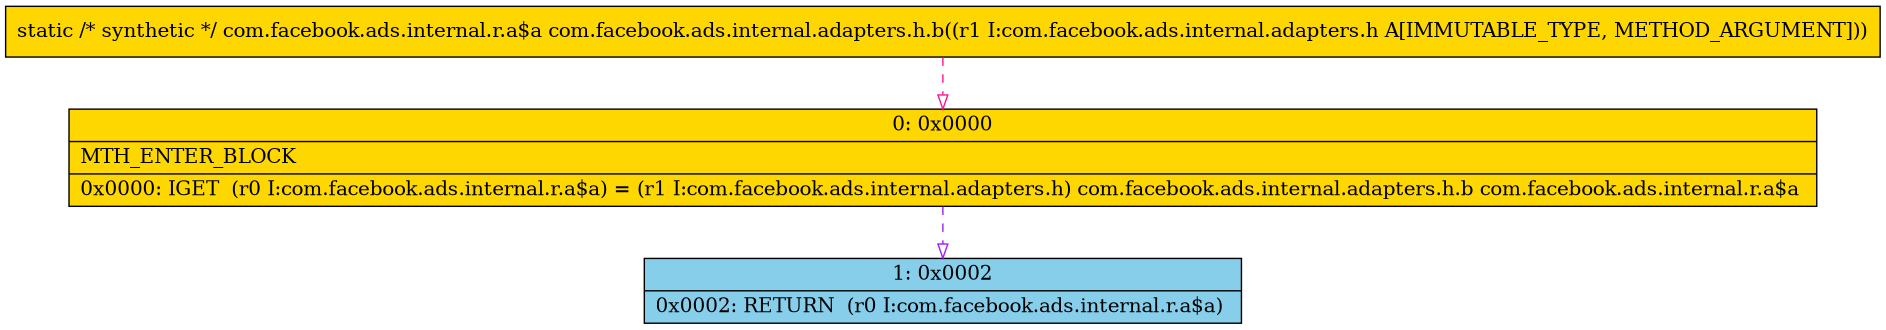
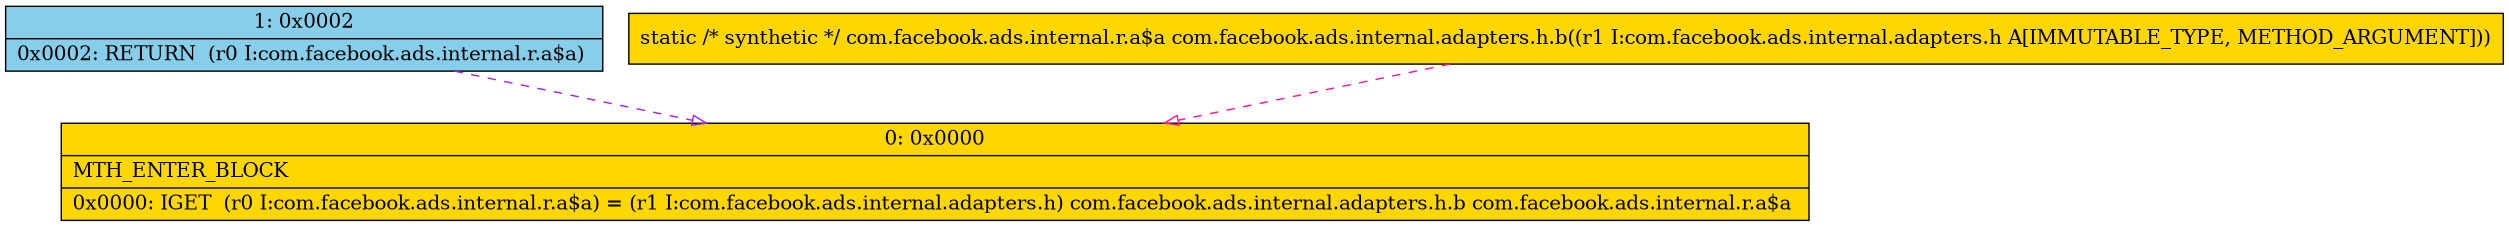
(943, 225) -> (574, 96)
